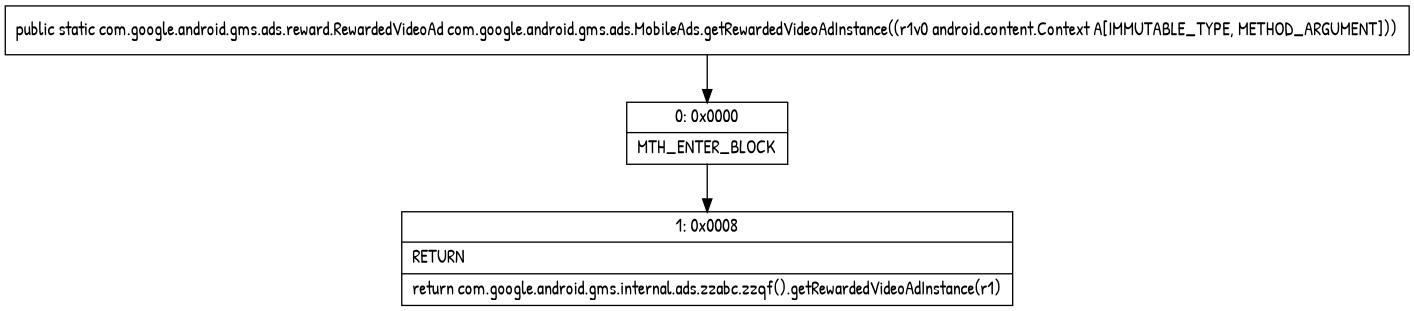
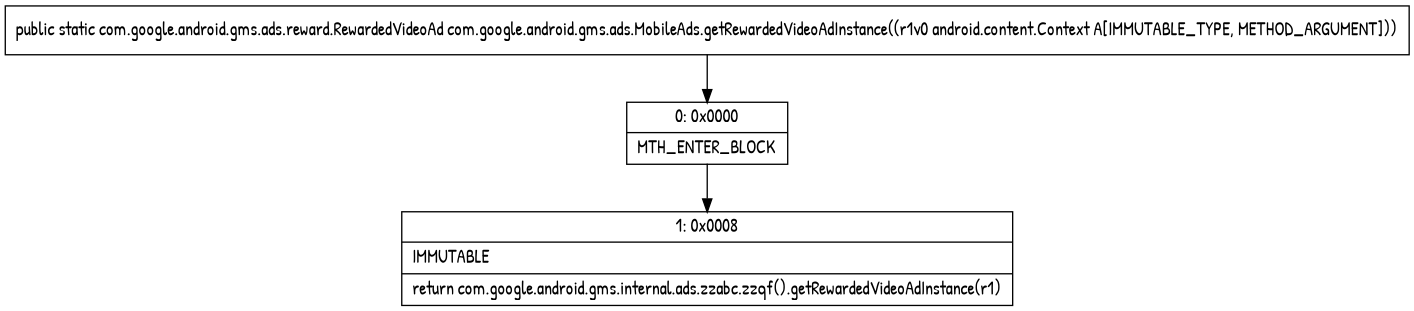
(439, 257) -> (451, 257)
